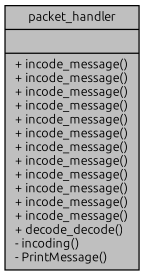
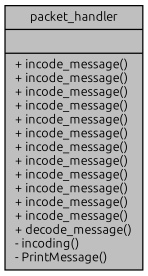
(70, 230) -> (74, 230)
